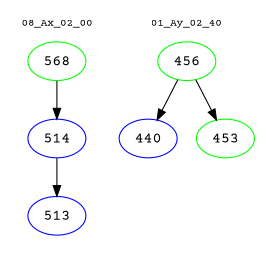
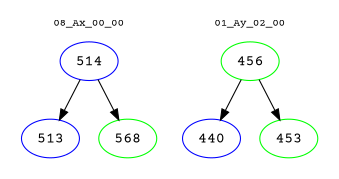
(57, 23) -> (89, 23)
(187, 23) -> (250, 23)
(57, 95) -> (106, 95)
